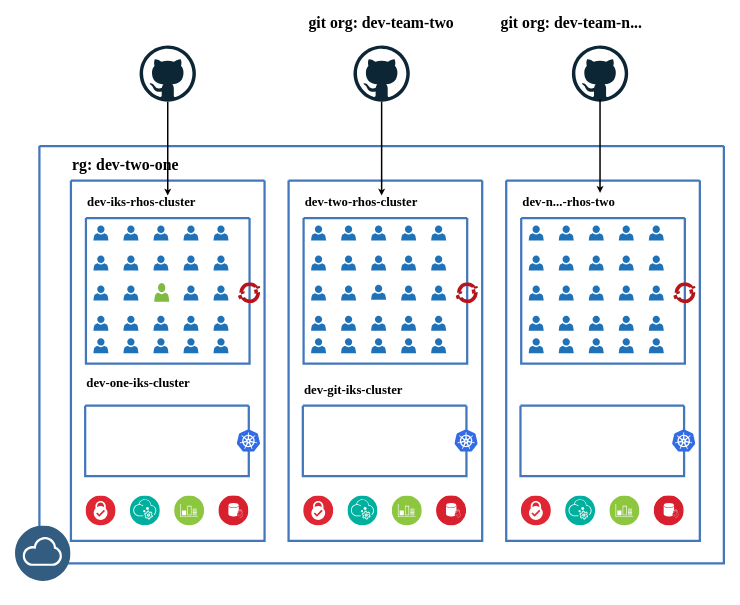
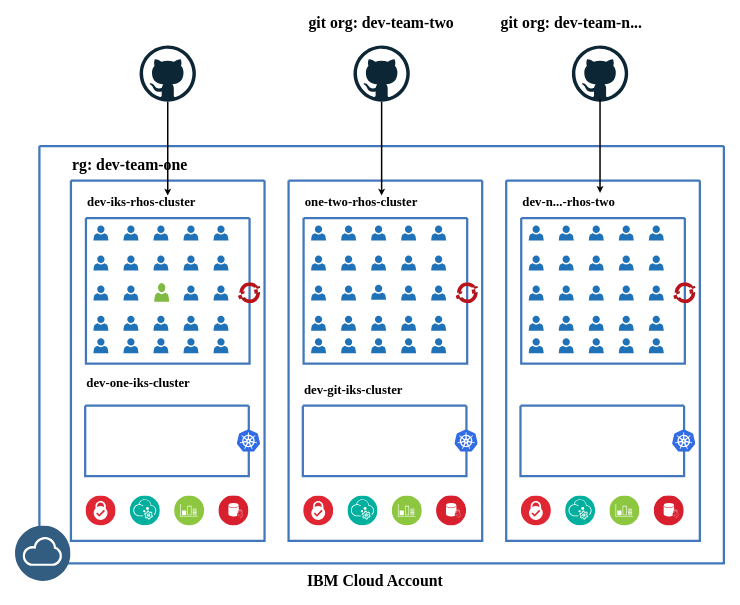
(134, 165) -> (139, 165)
(375, 203) -> (375, 203)
none -> (416, 581)
